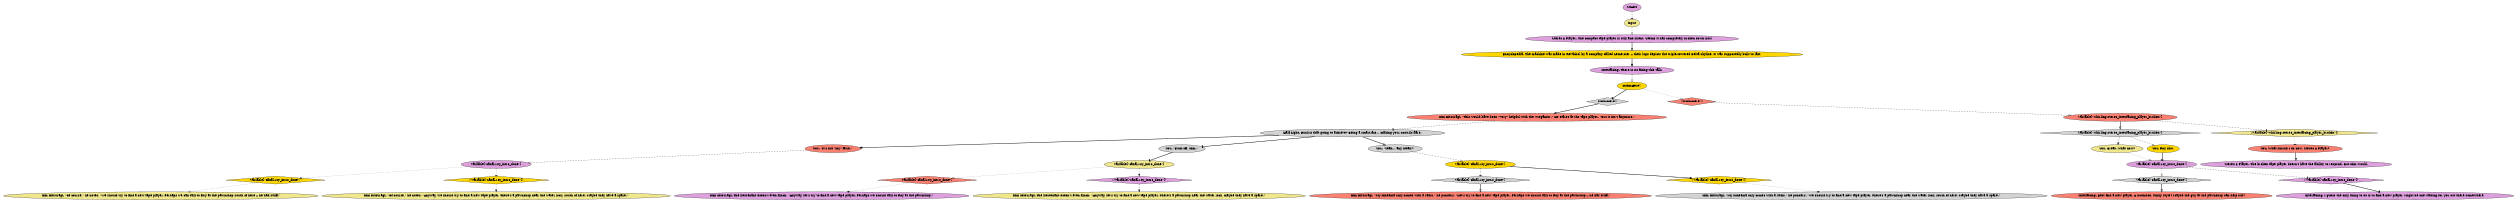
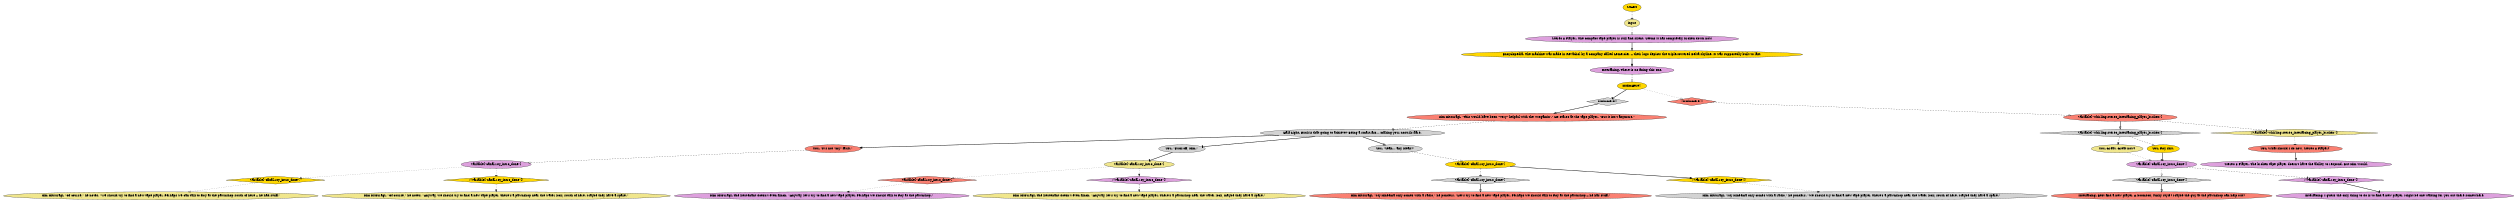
(1632, 7) -> (1632, 7)
(1632, 70) -> (1632, 70)
(2117, 149) -> (2117, 149)
